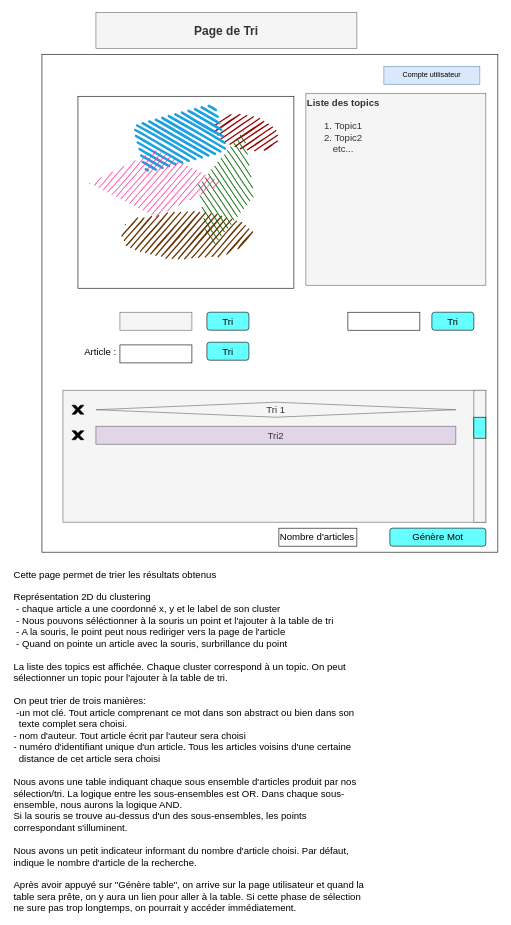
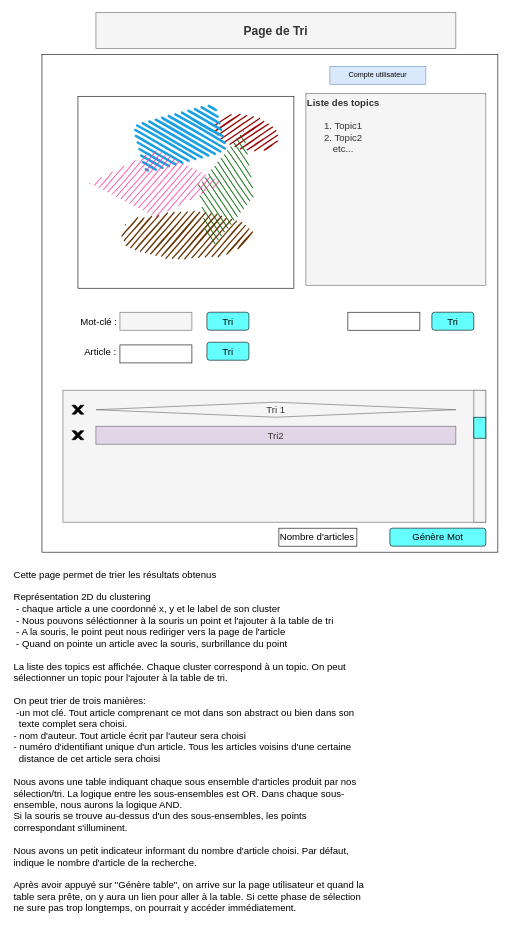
(226, 30) -> (276, 30)
(432, 75) -> (378, 75)
none -> (99, 321)
